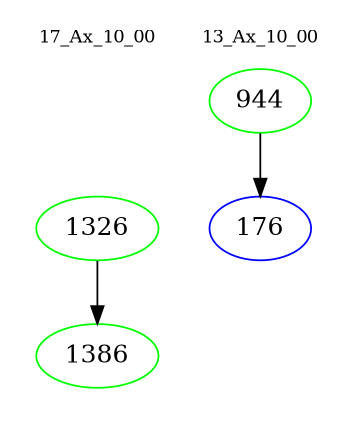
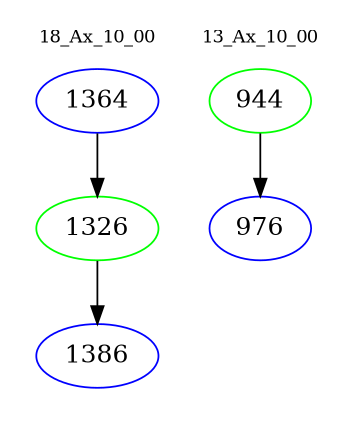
(97, 38) -> (97, 38)
none -> (97, 101)
(260, 228) -> (260, 228)
(97, 356) -> (97, 356)
